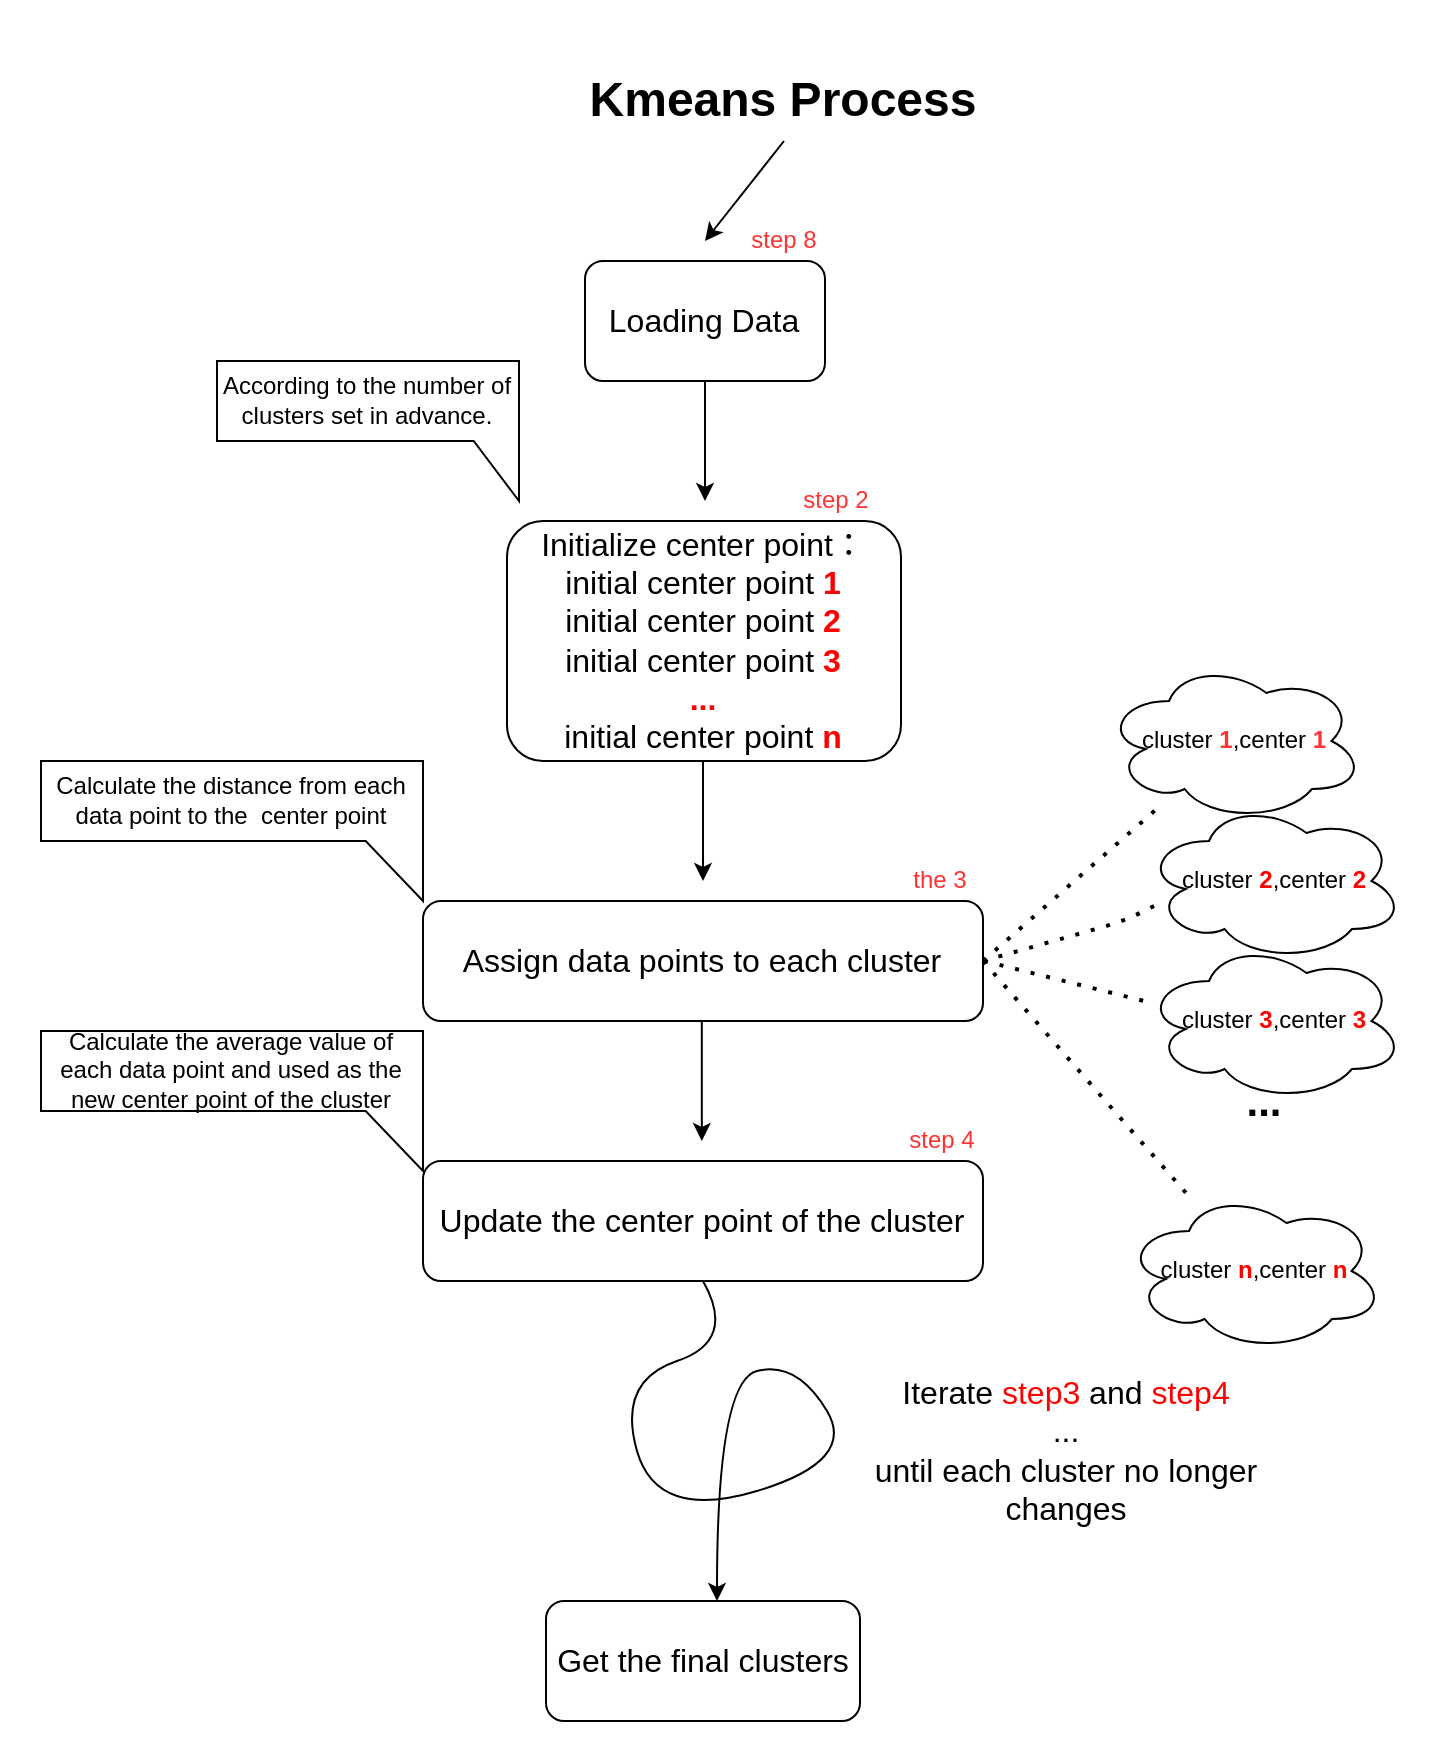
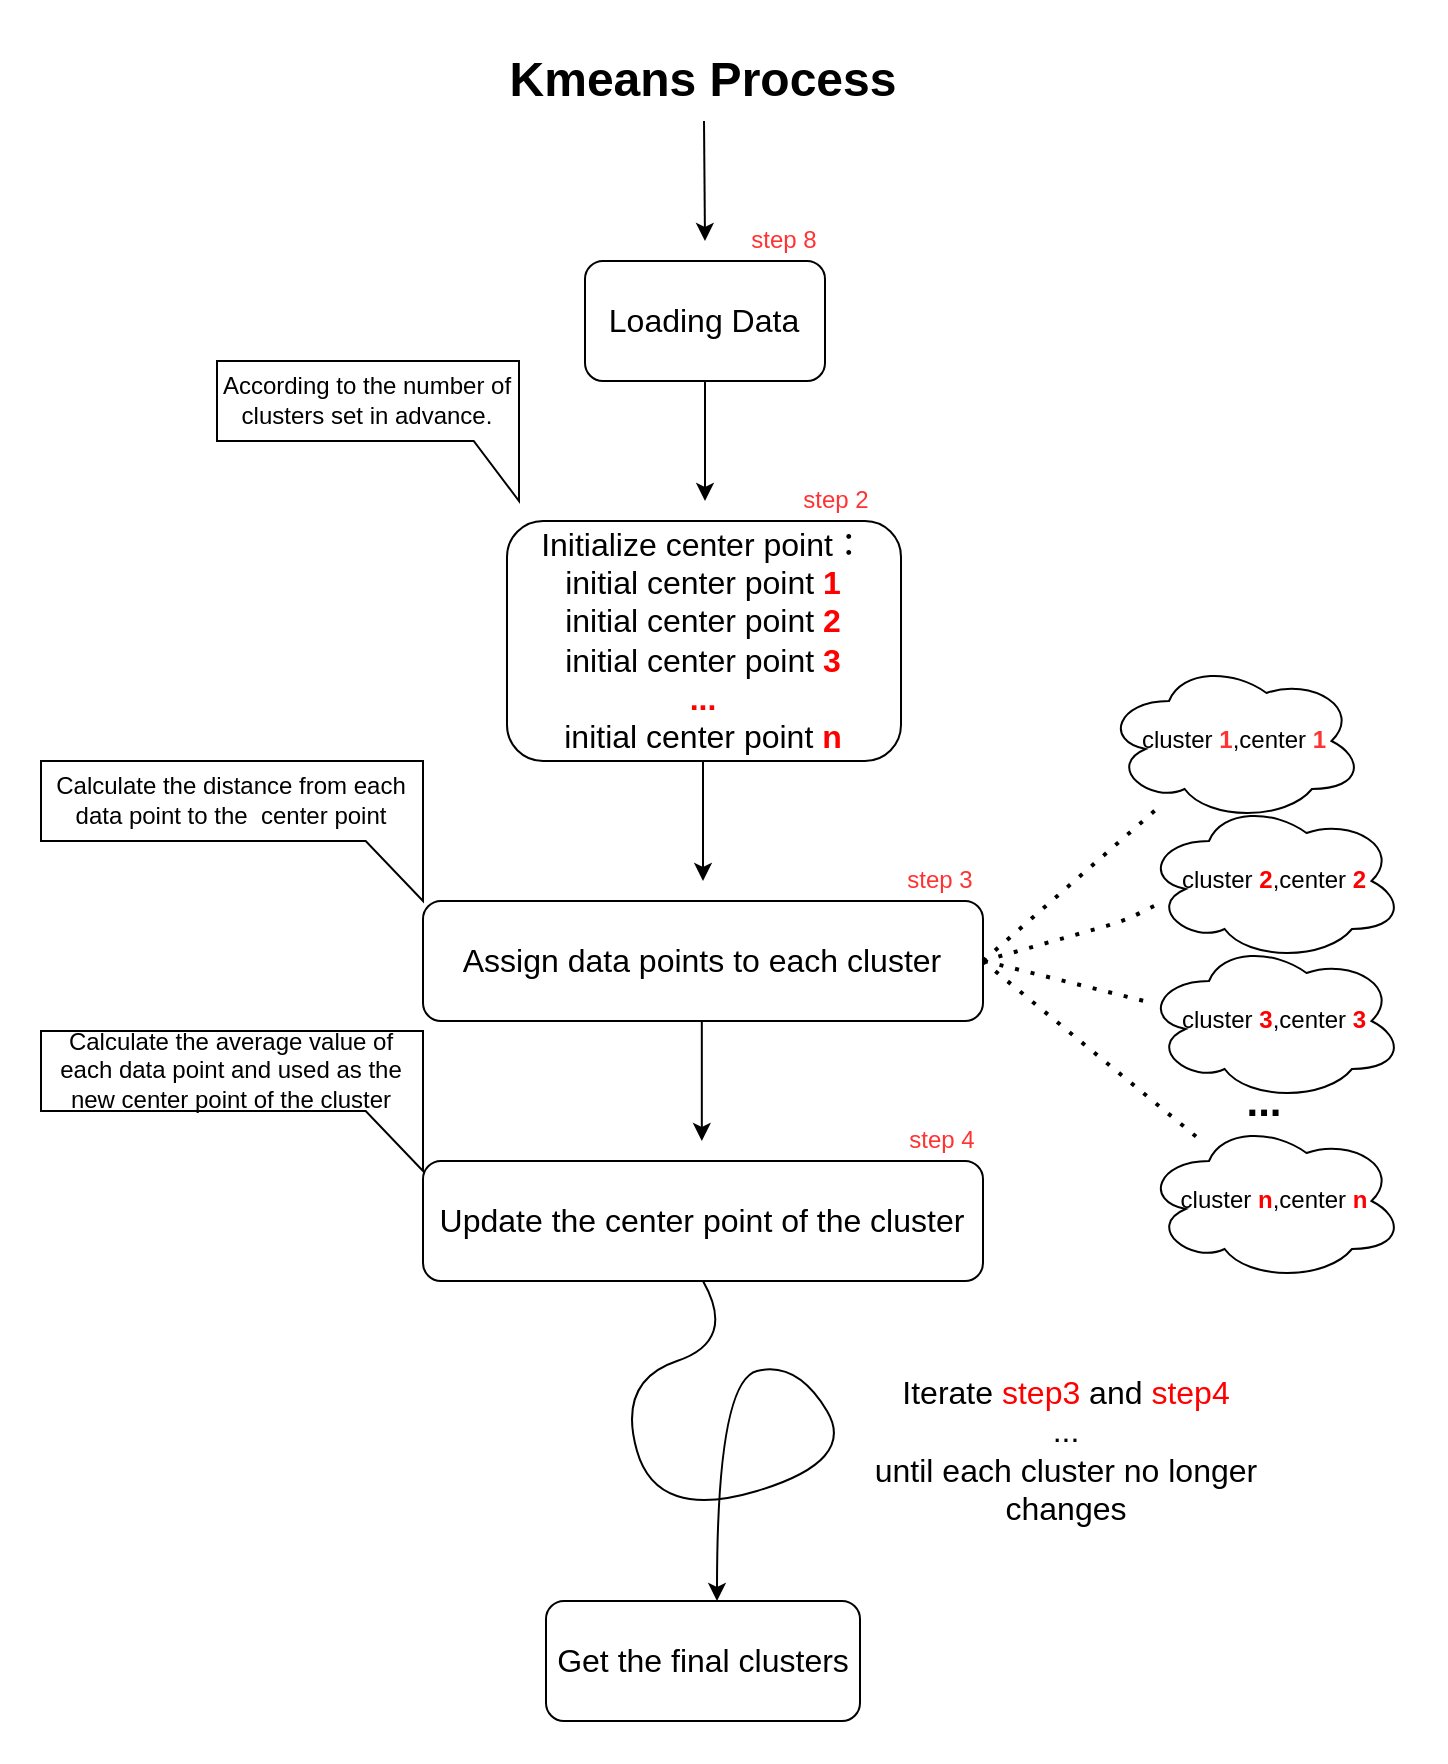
(784, 101) -> (704, 81)
(941, 881) -> (941, 881)
(1254, 1271) -> (1274, 1201)
